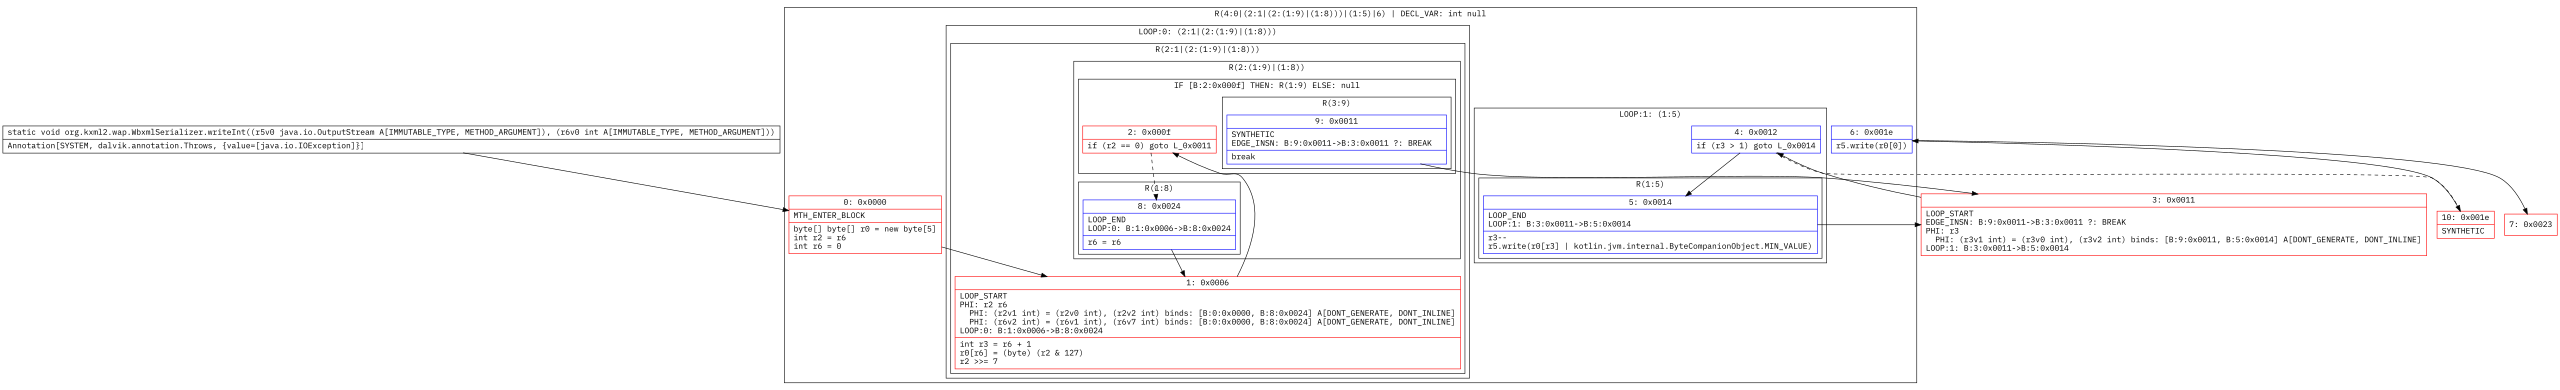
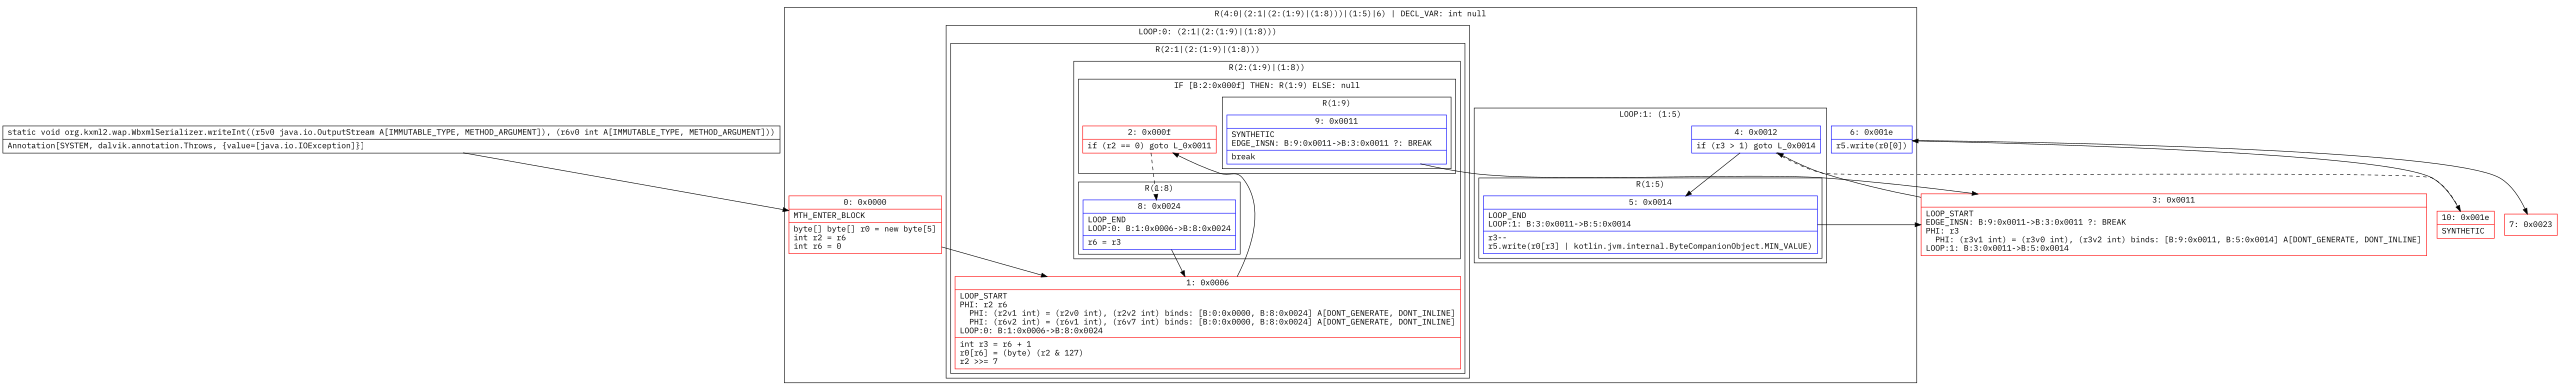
(1337, 104) -> (1337, 104)
(1104, 242) -> (1104, 242)
